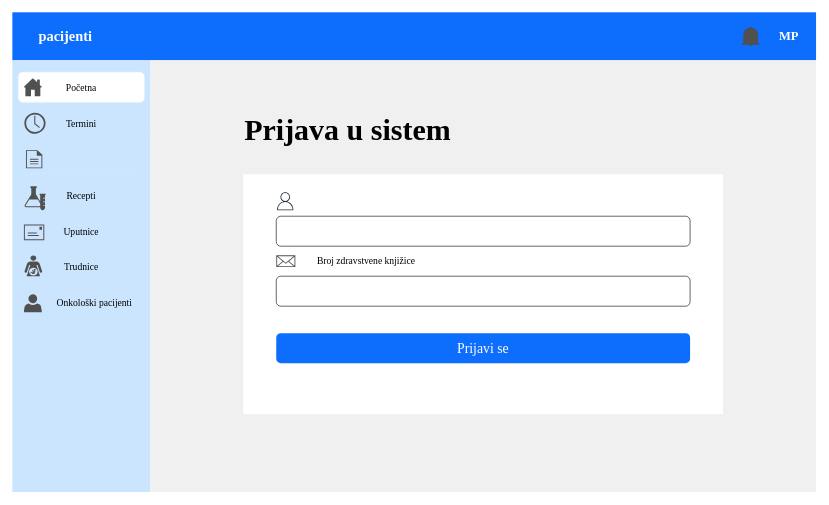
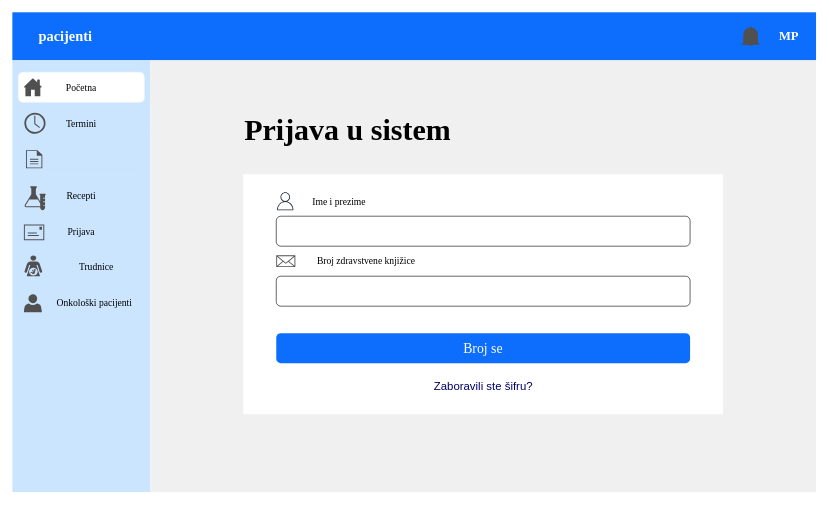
none -> (339, 201)
(81, 231) -> (81, 231)
(81, 267) -> (96, 267)
(483, 348) -> (483, 348)
none -> (483, 387)
